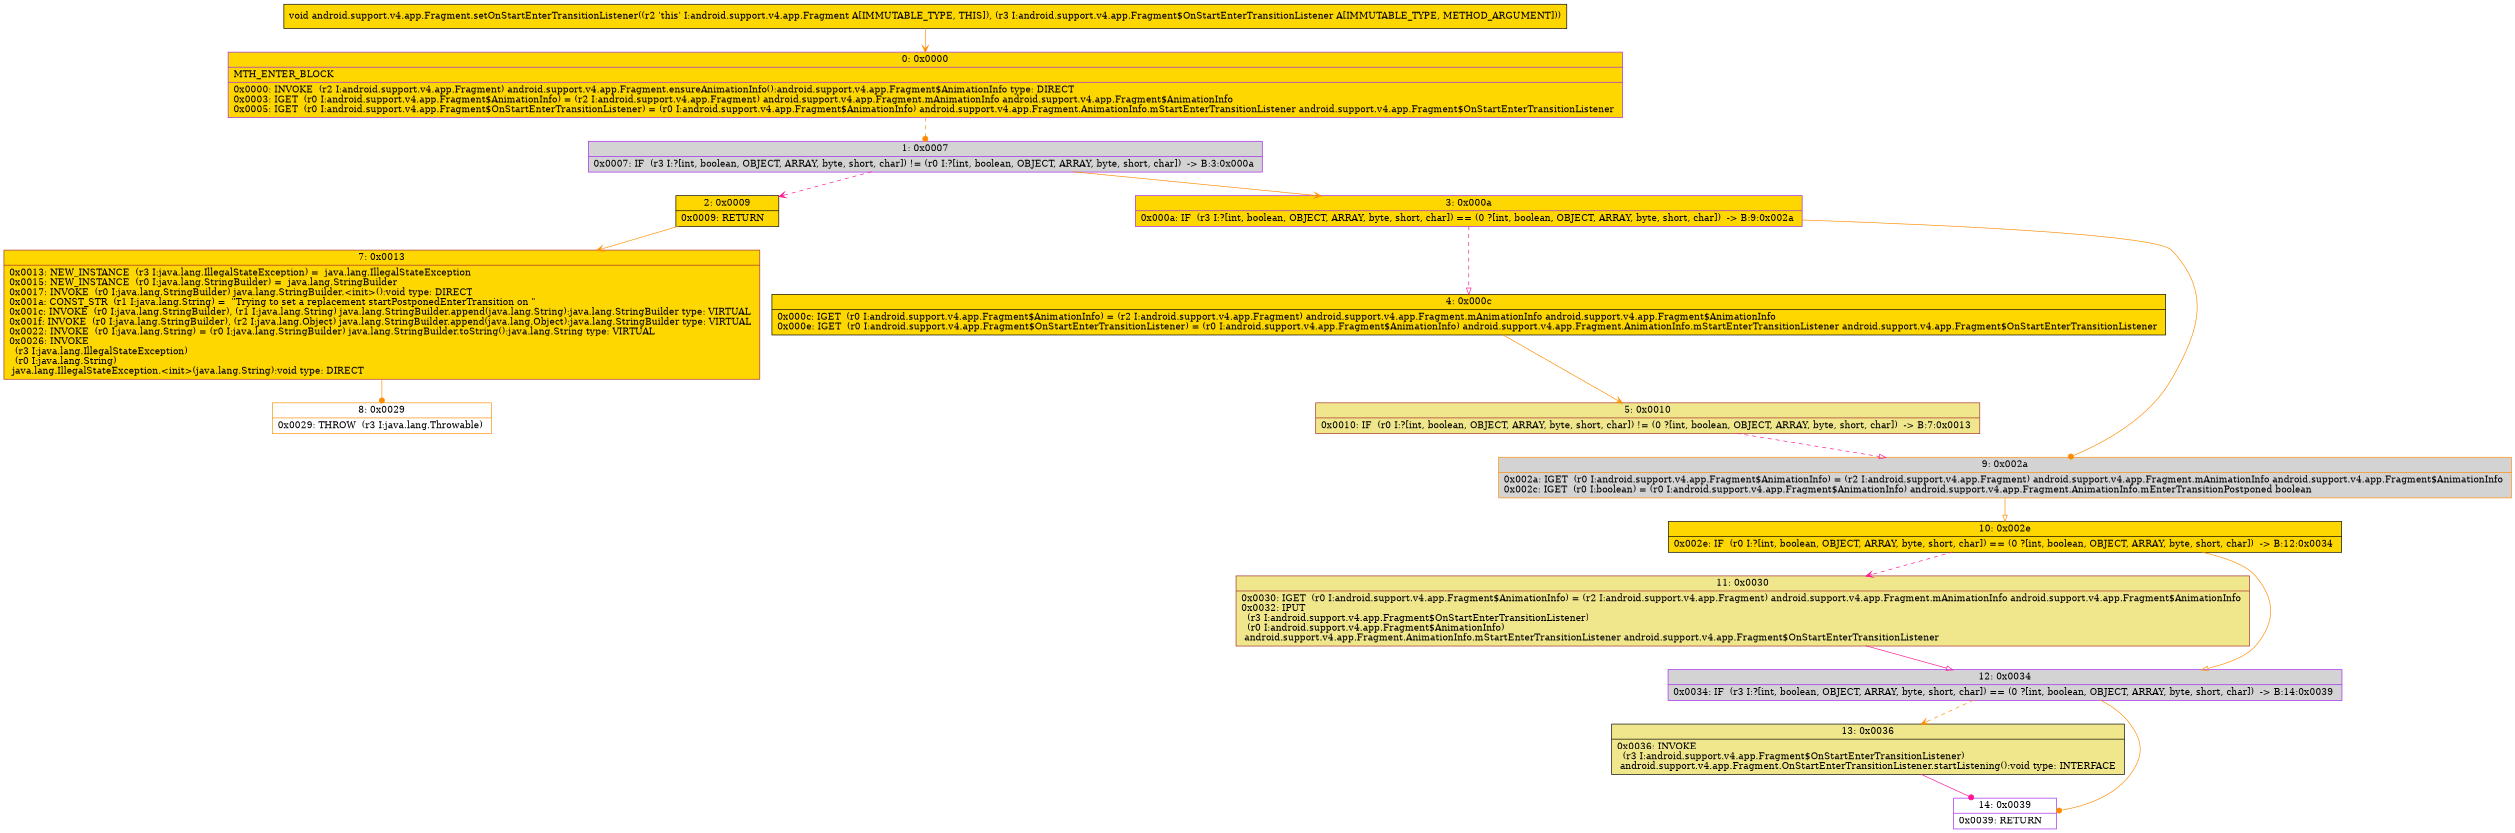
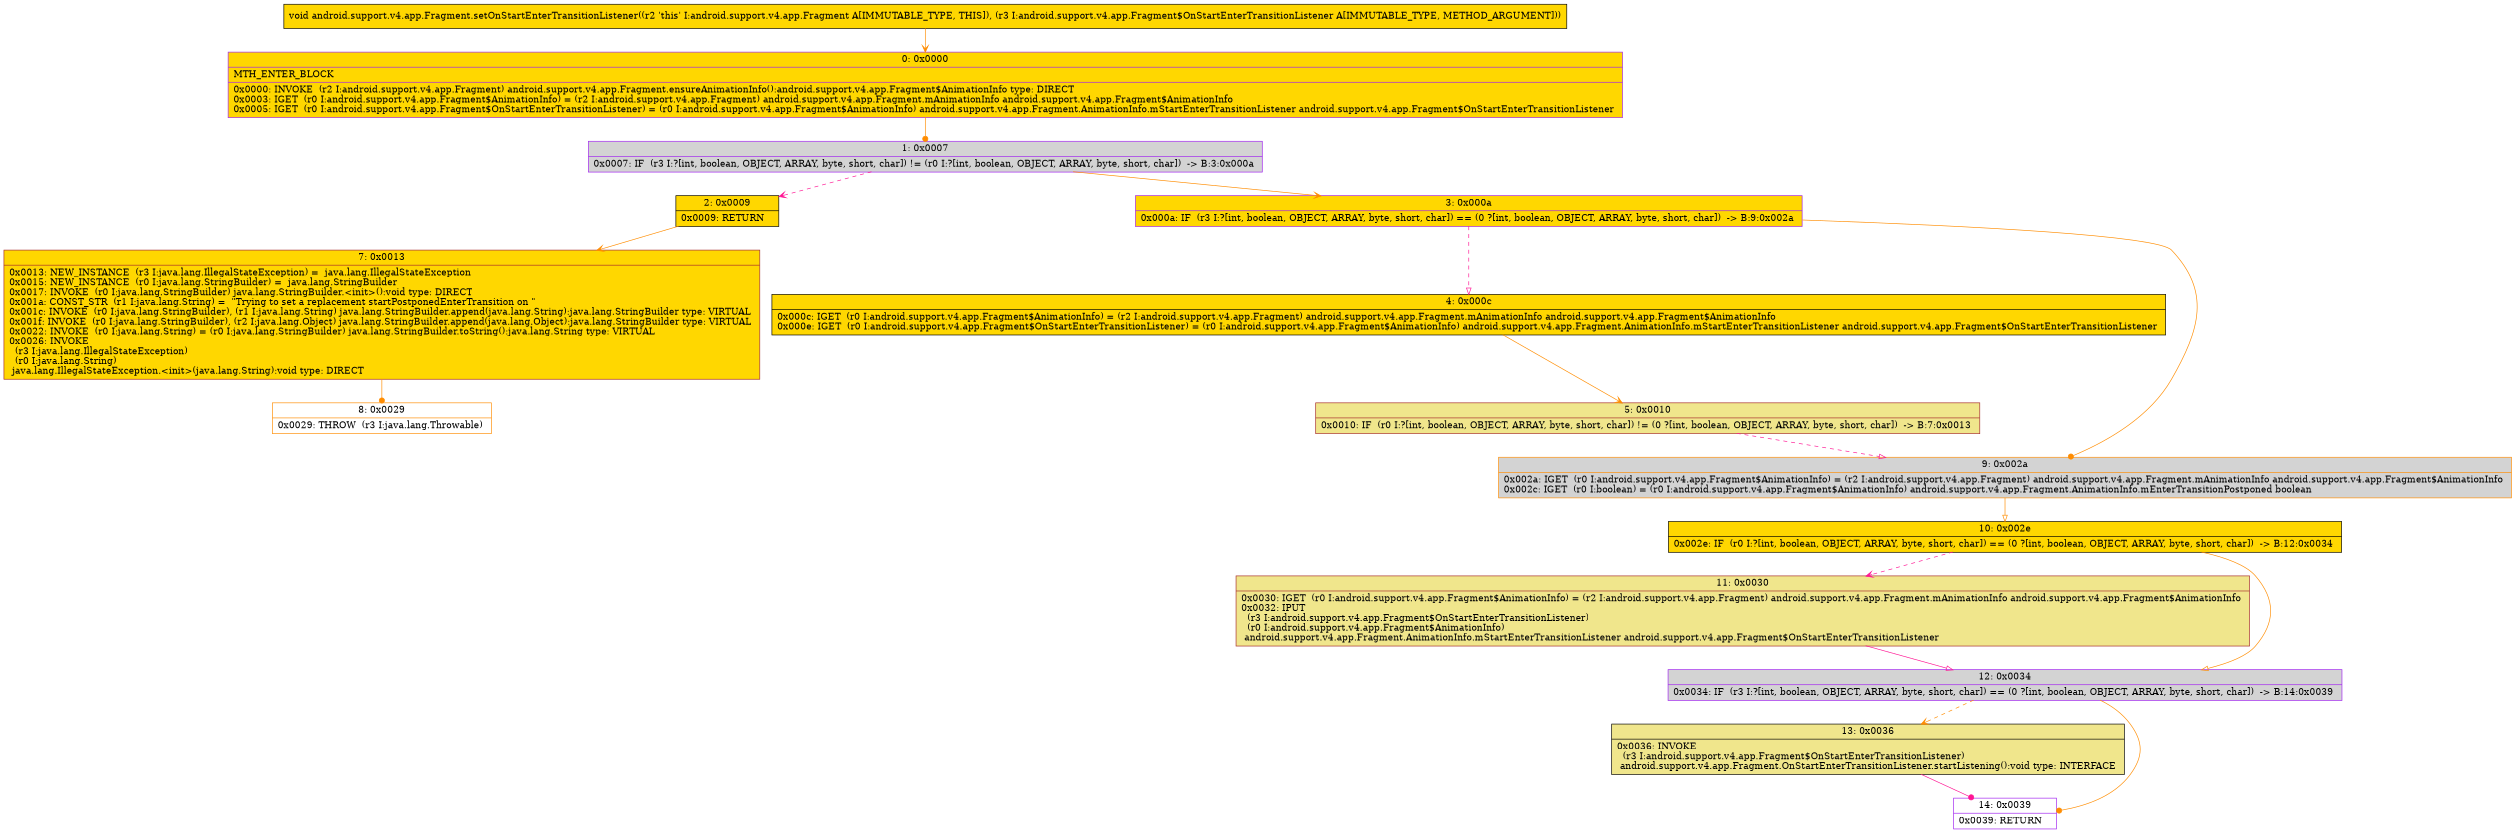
(925, 127) -> (925, 127)
